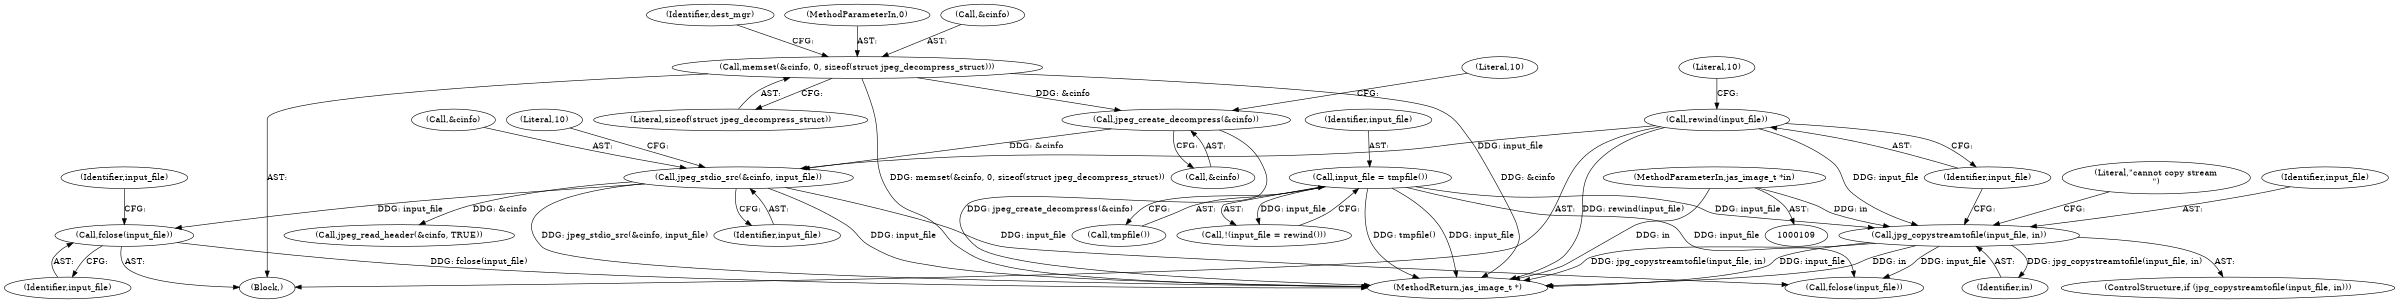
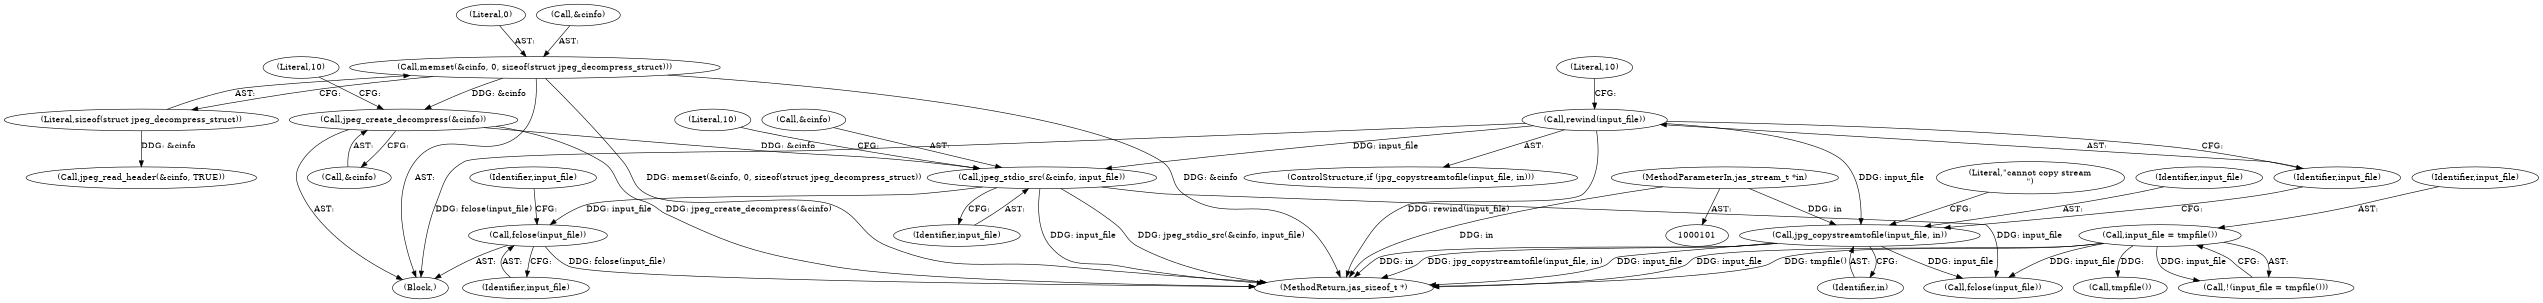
(710, 15) -> none
(857, 15) -> (491, 15)
(1714, 178) -> (1725, 178)
(506, 198) -> (141, 146)
(1643, 198) -> none
(1193, 206) -> none
none -> (311, 209)
(1161, 209) -> (2134, 262)
(1567, 209) -> (484, 209)
(1264, 236) -> (2266, 288)
(1796, 236) -> (1697, 236)
(2153, 244) -> (1507, 148)
(2115, 262) -> (1889, 262)
(1458, 288) -> (1344, 288)
